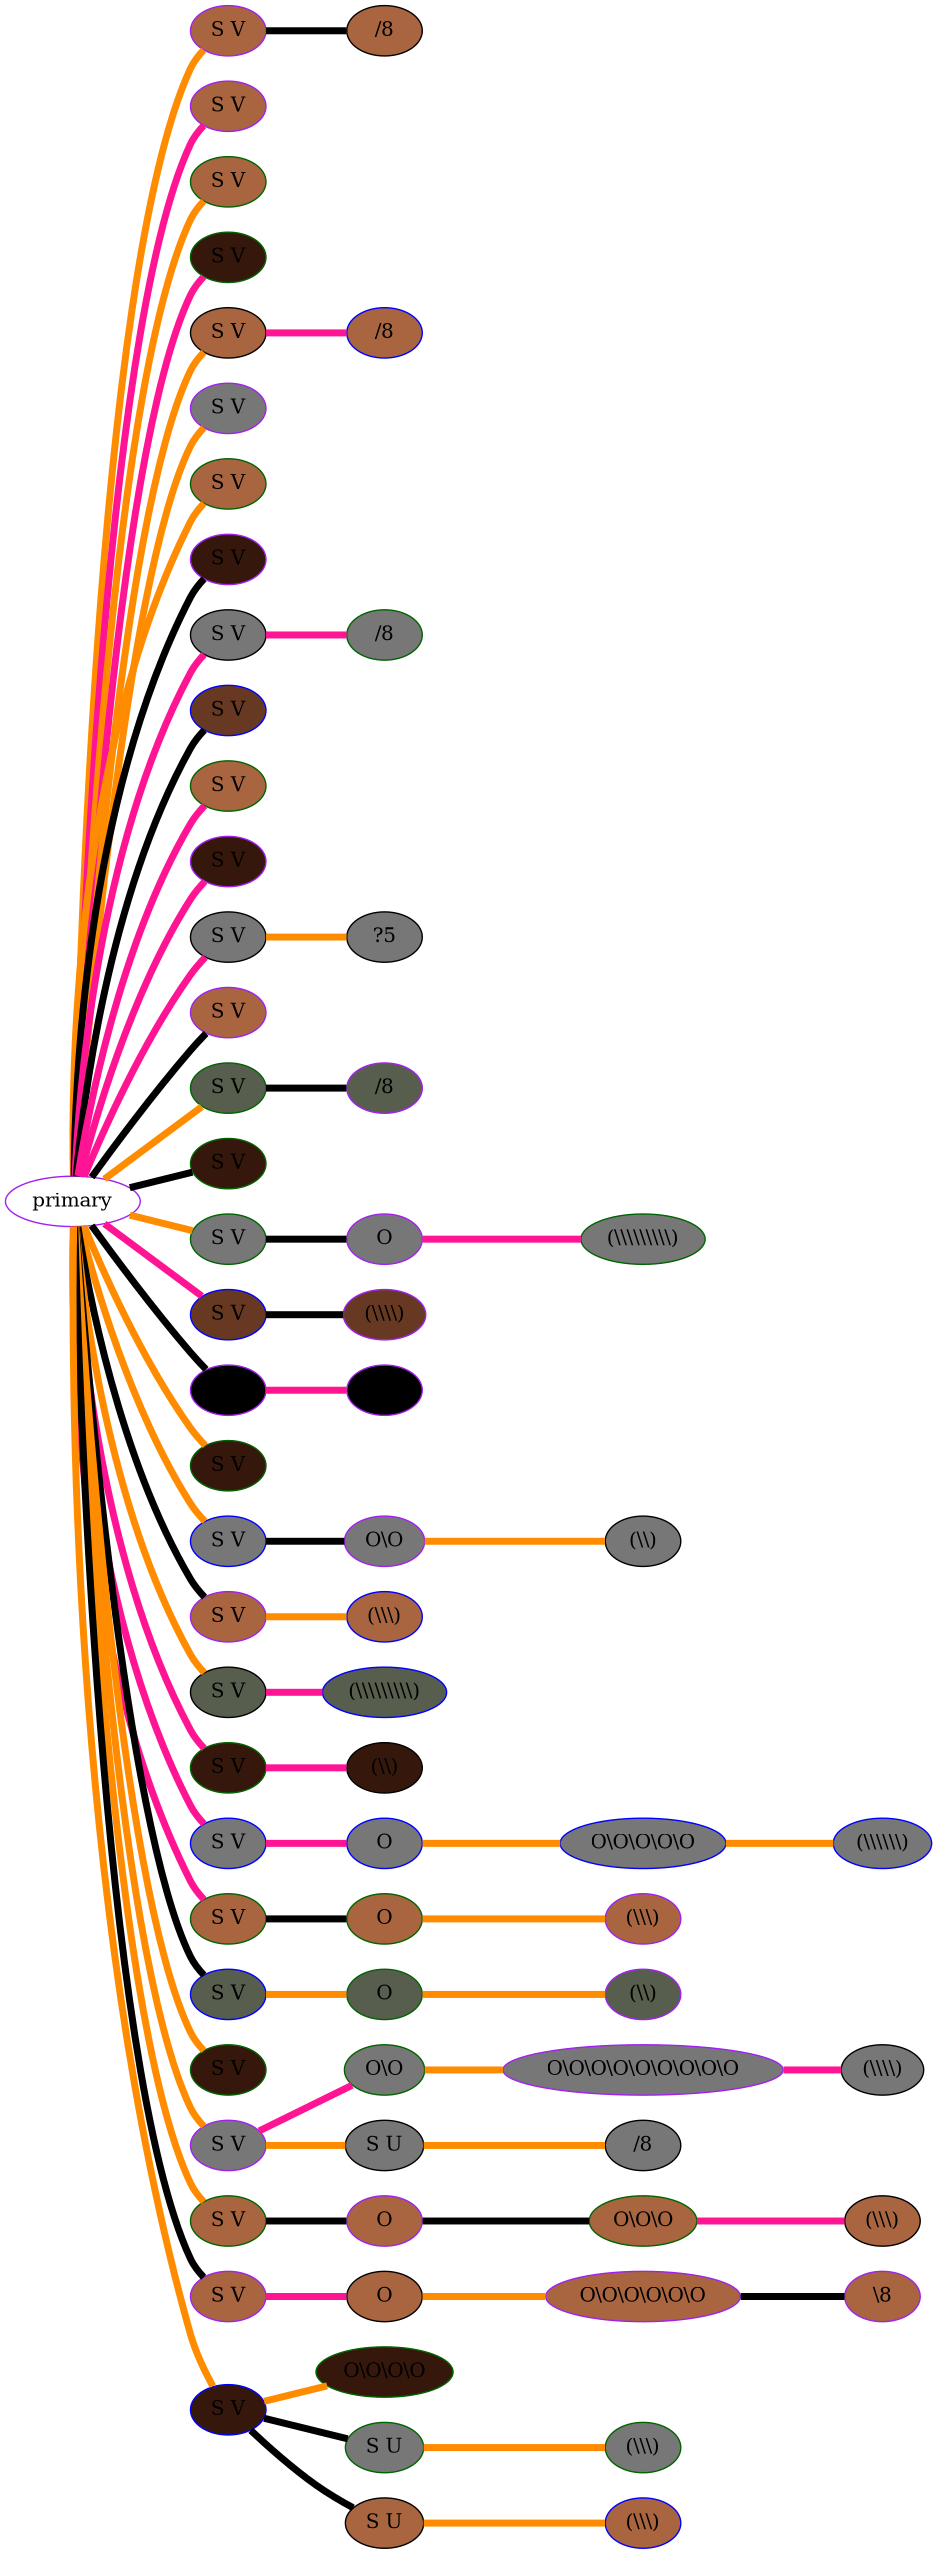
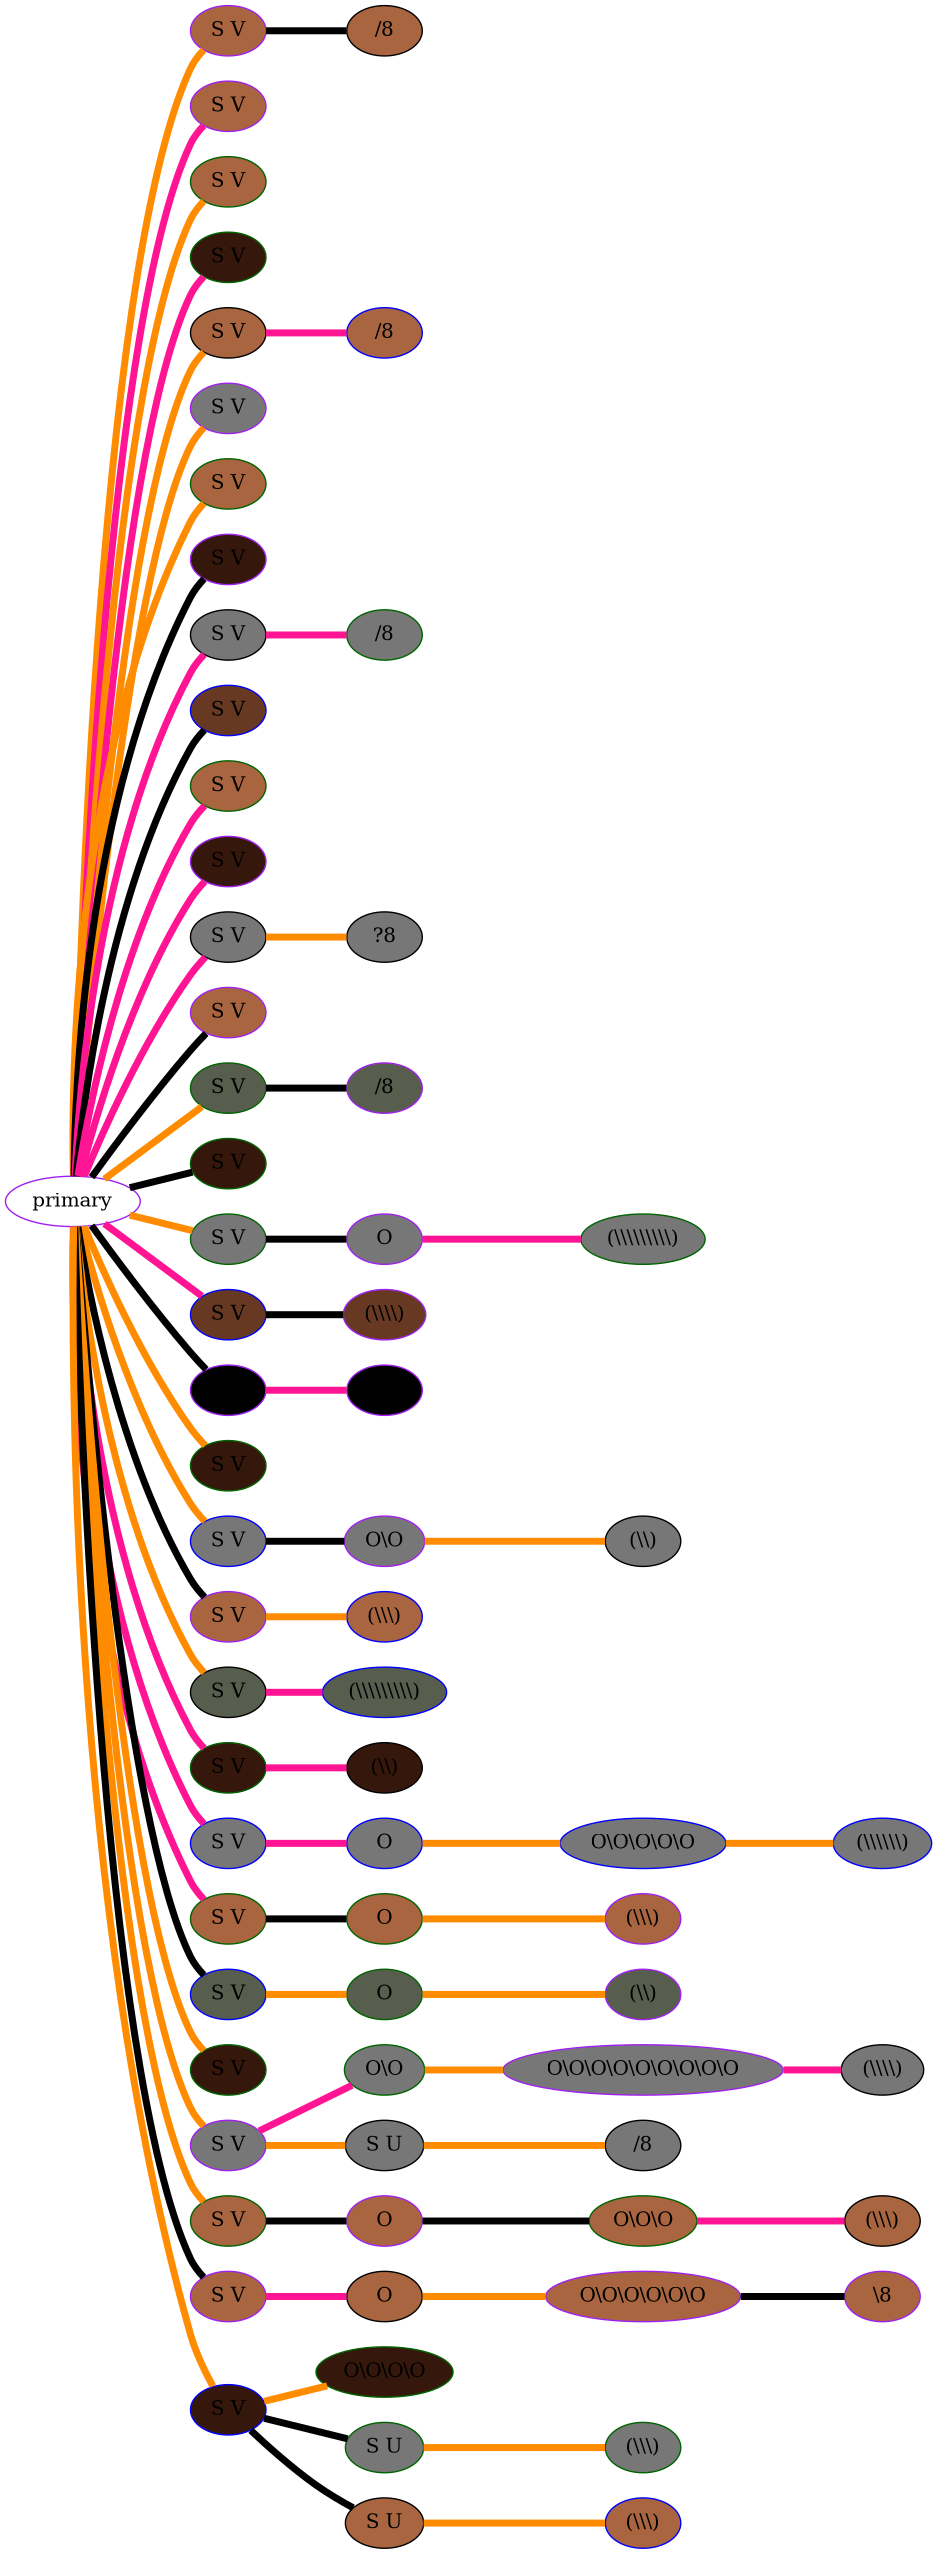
(385, 937) -> (385, 937)
